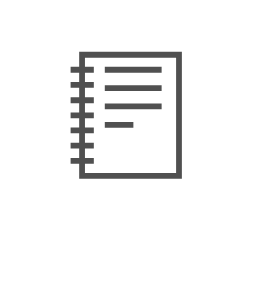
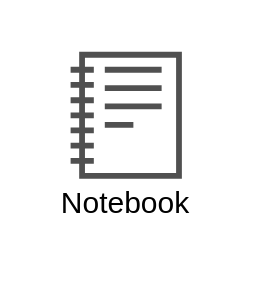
none -> (126, 204)
